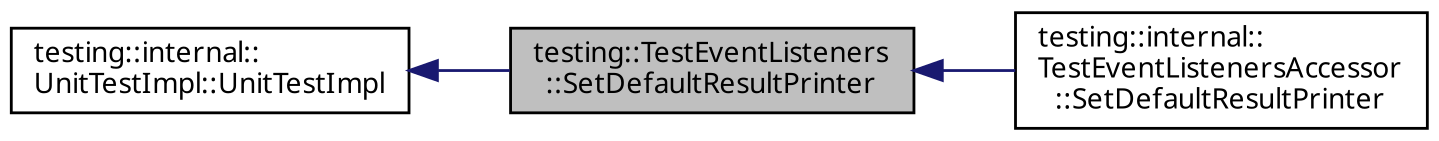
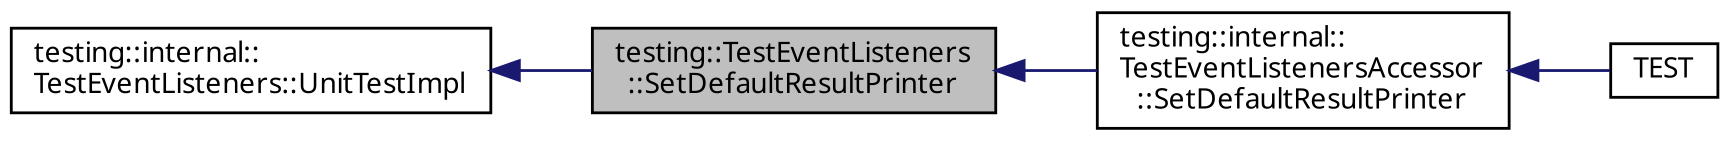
(210, 71) -> (251, 71)
none -> (1664, 71)
